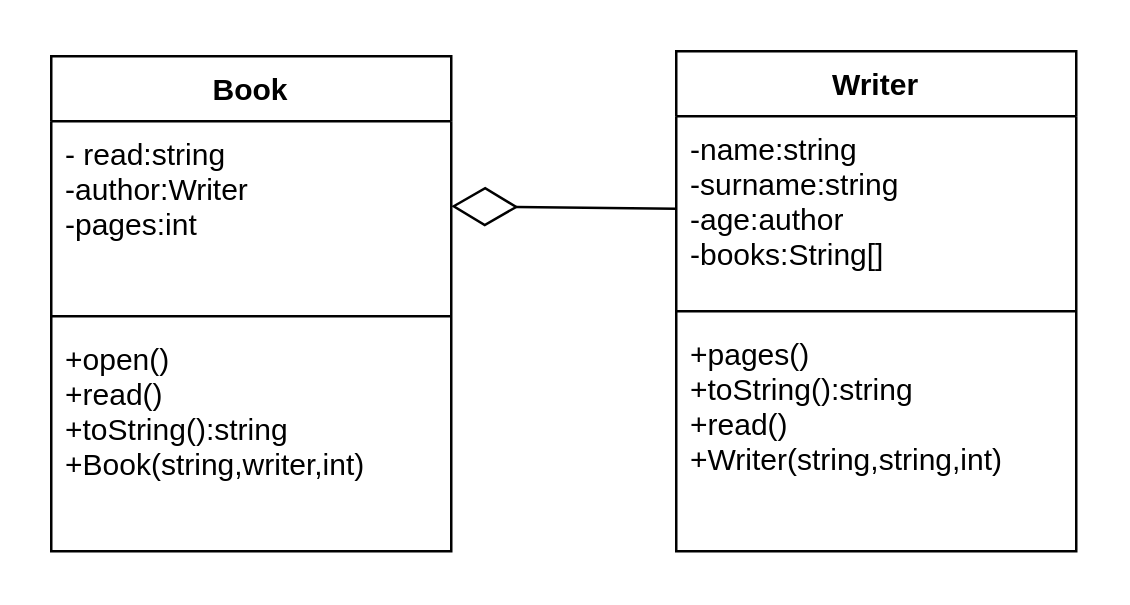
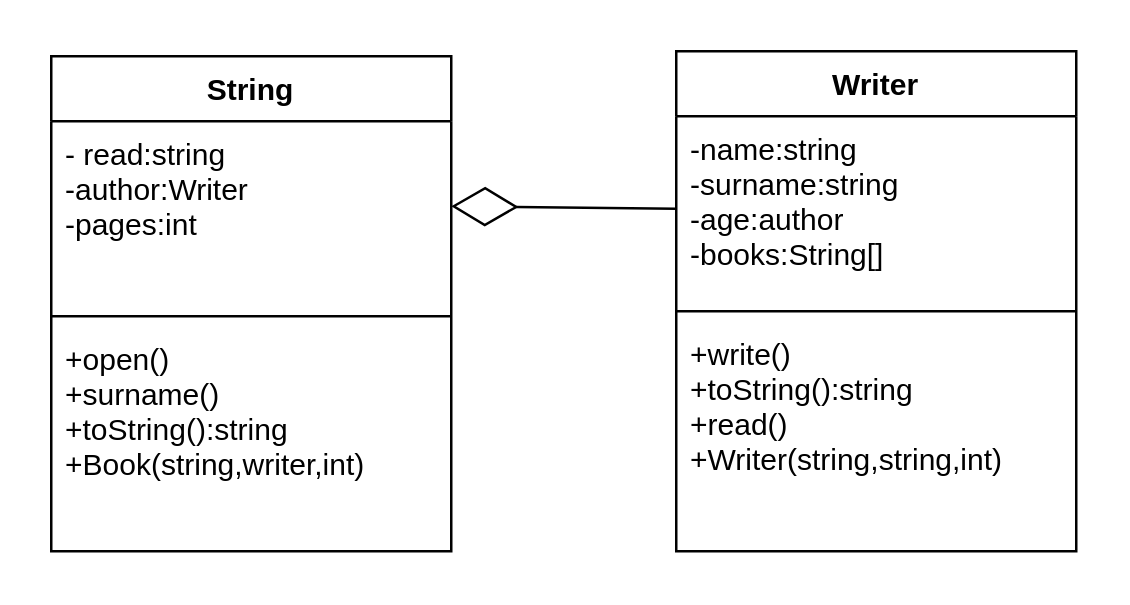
(250, 90) -> (250, 90)
(757, 355) -> (753, 355)
(124, 360) -> (124, 360)
